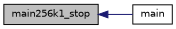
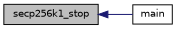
(51, 14) -> (51, 14)
